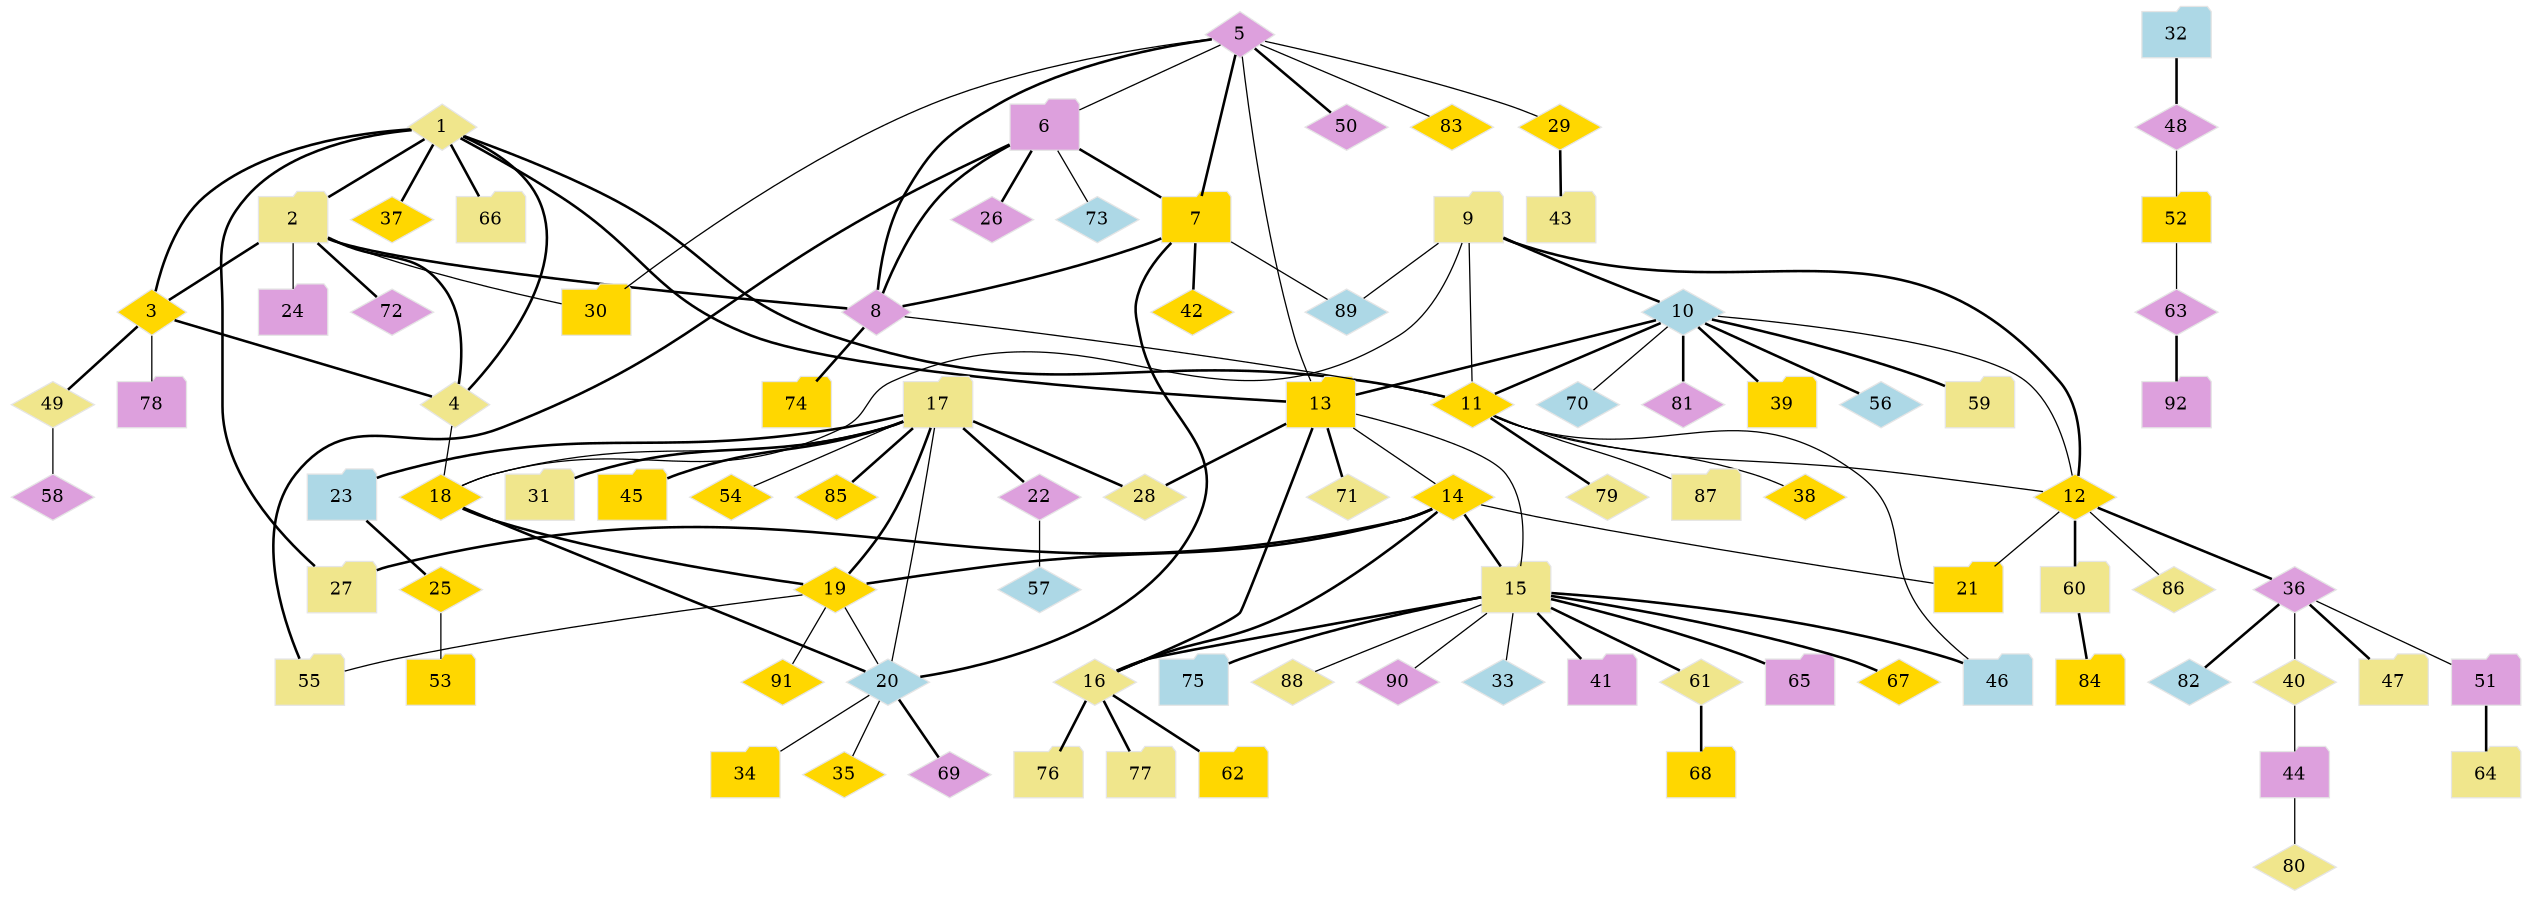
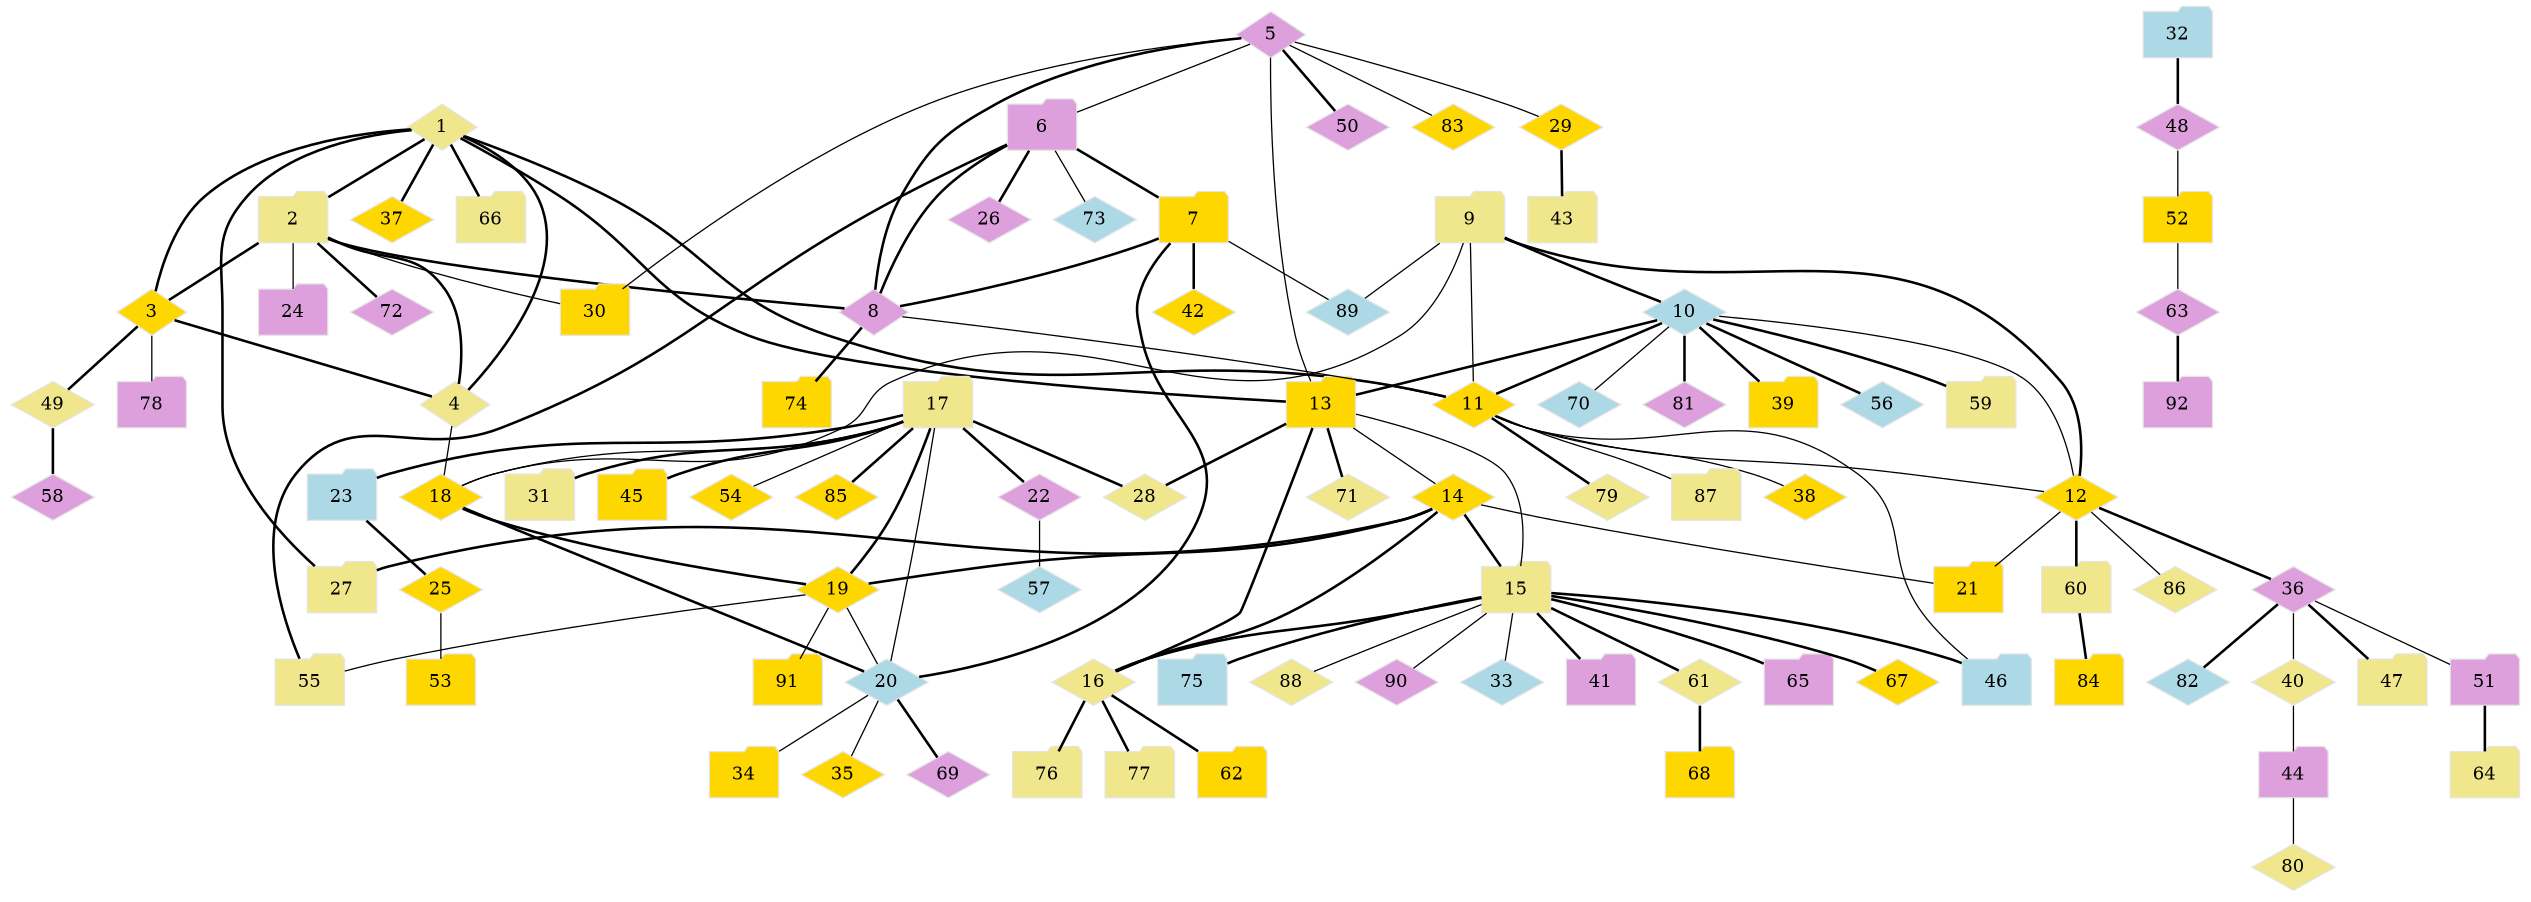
(1219, 125) -> none
(53, 451) -> (53, 451)
(783, 682) -> (788, 682)
